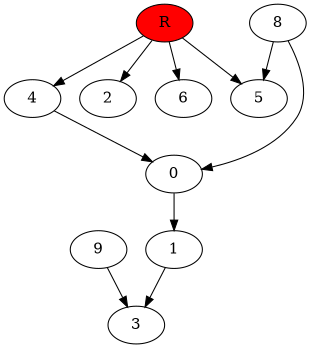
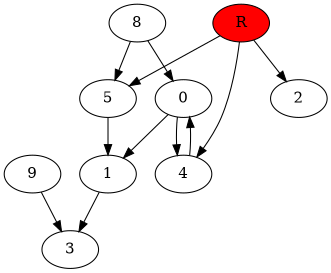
(184, 99) -> none
none -> (108, 131)
none -> (177, 131)
